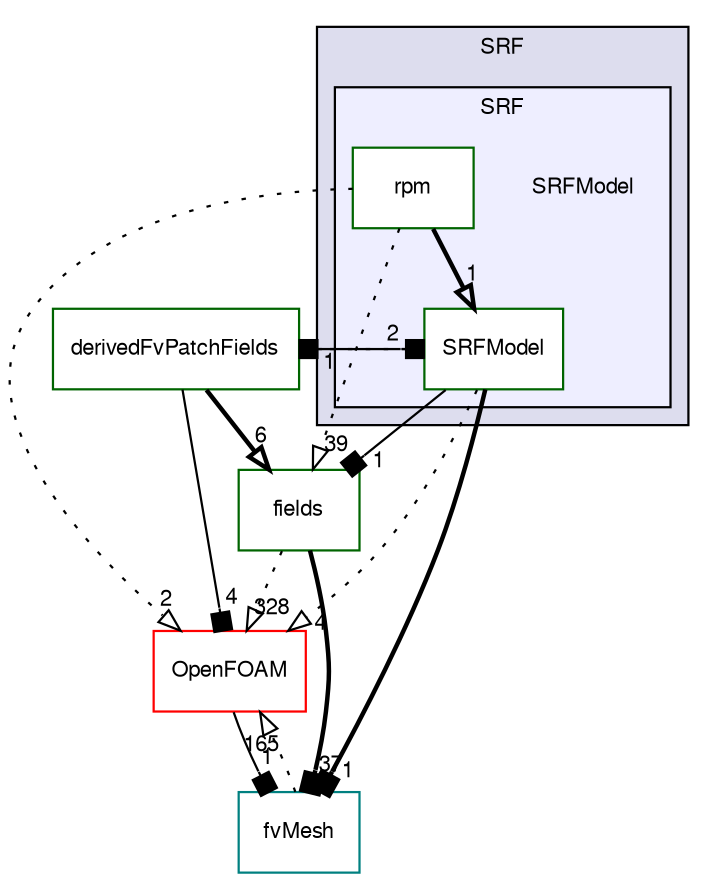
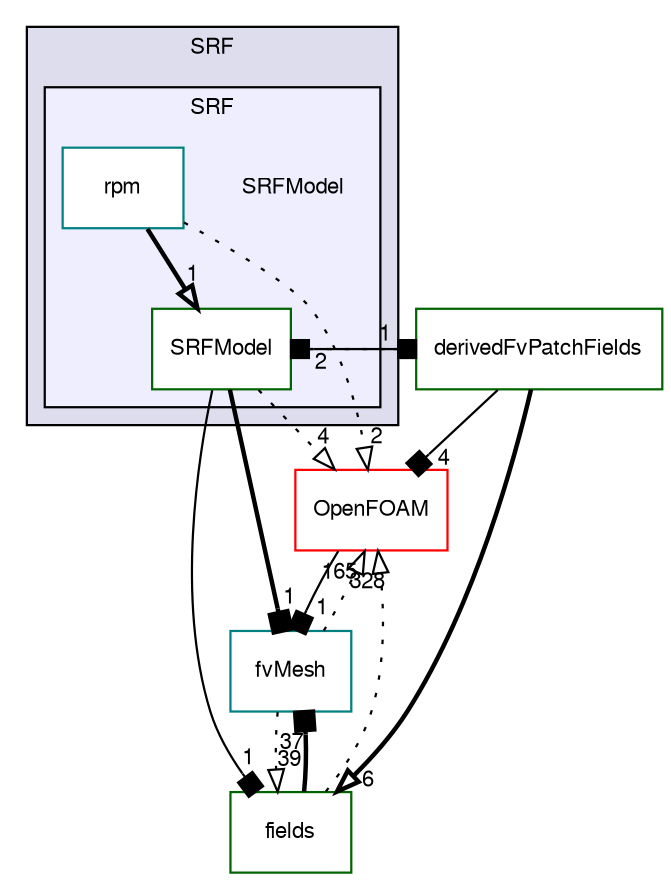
(413, 188) -> (123, 188)
(362, 333) -> (276, 741)
